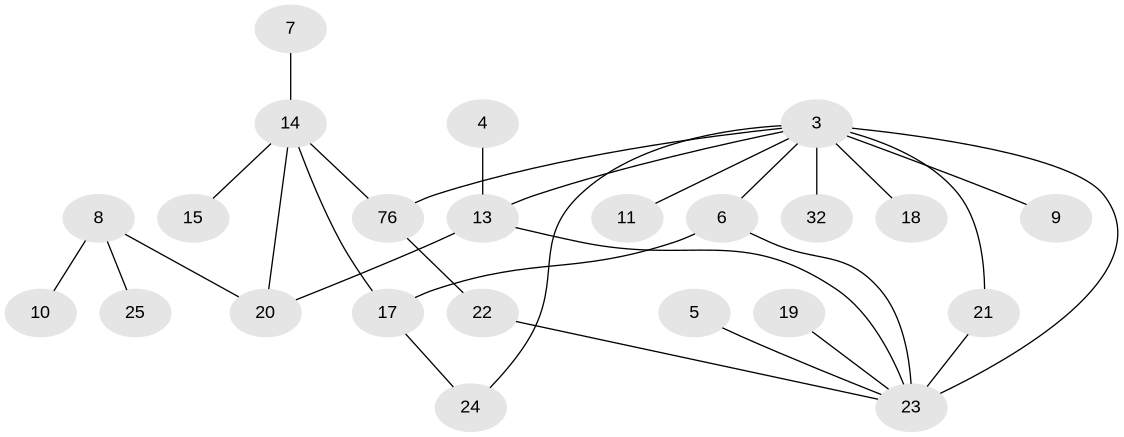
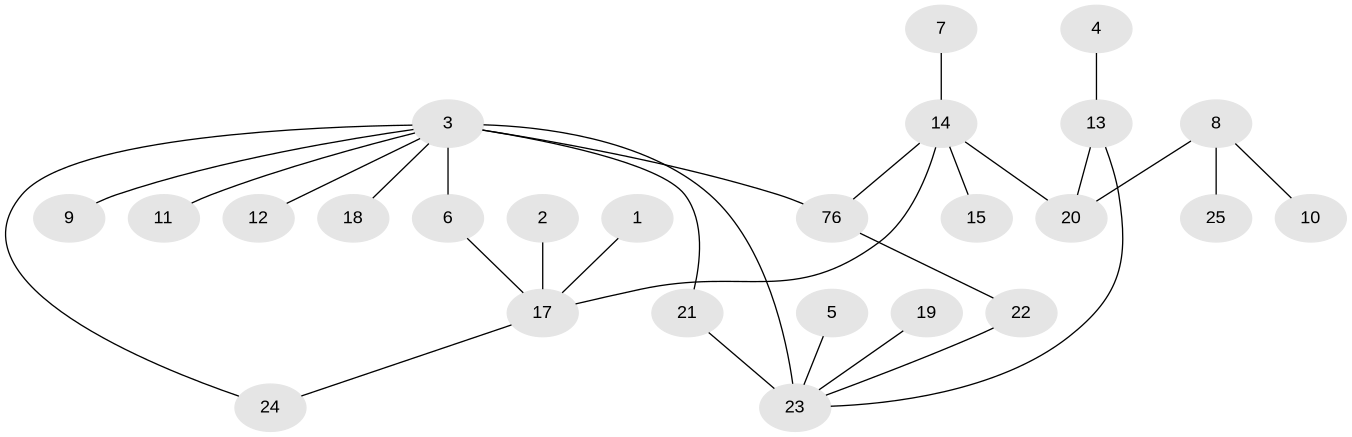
(646, 163) -> none
none -> (543, 218)
none -> (637, 218)
(817, 218) -> (259, 218)
(864, 275) -> none
